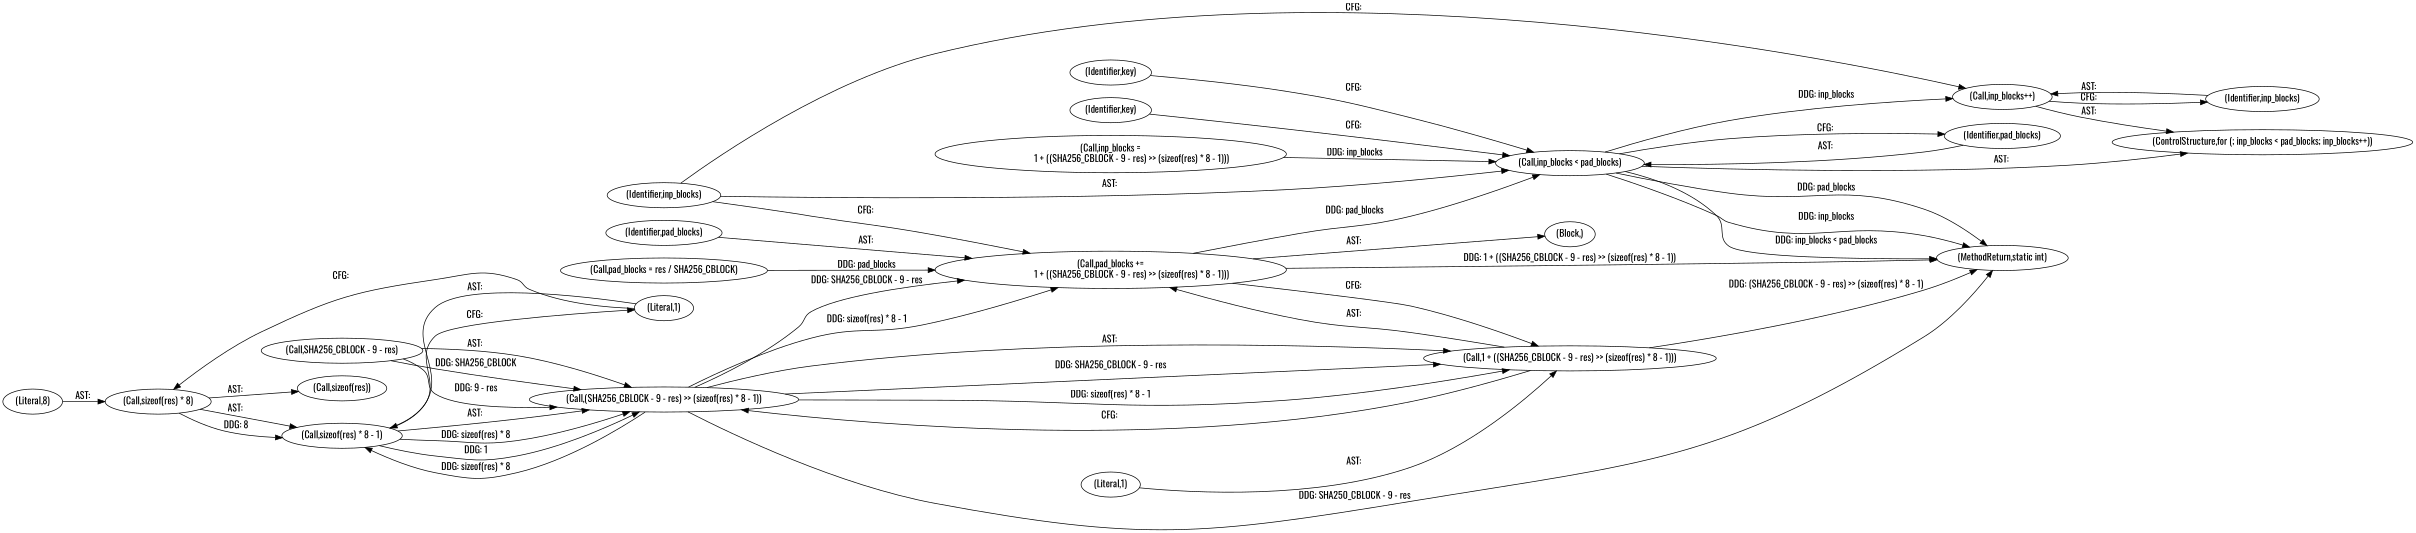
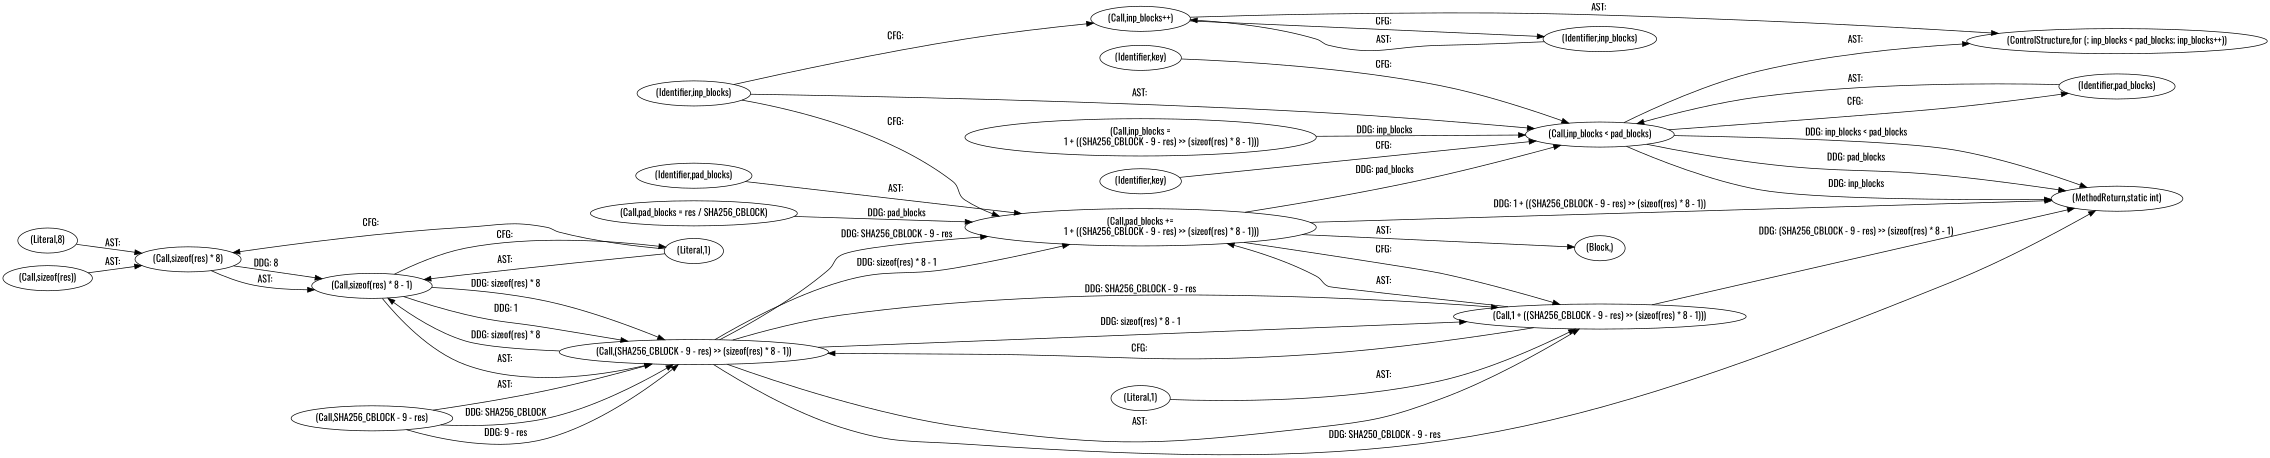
(1773, 114) -> none
(250, 395) -> (111, 270)
